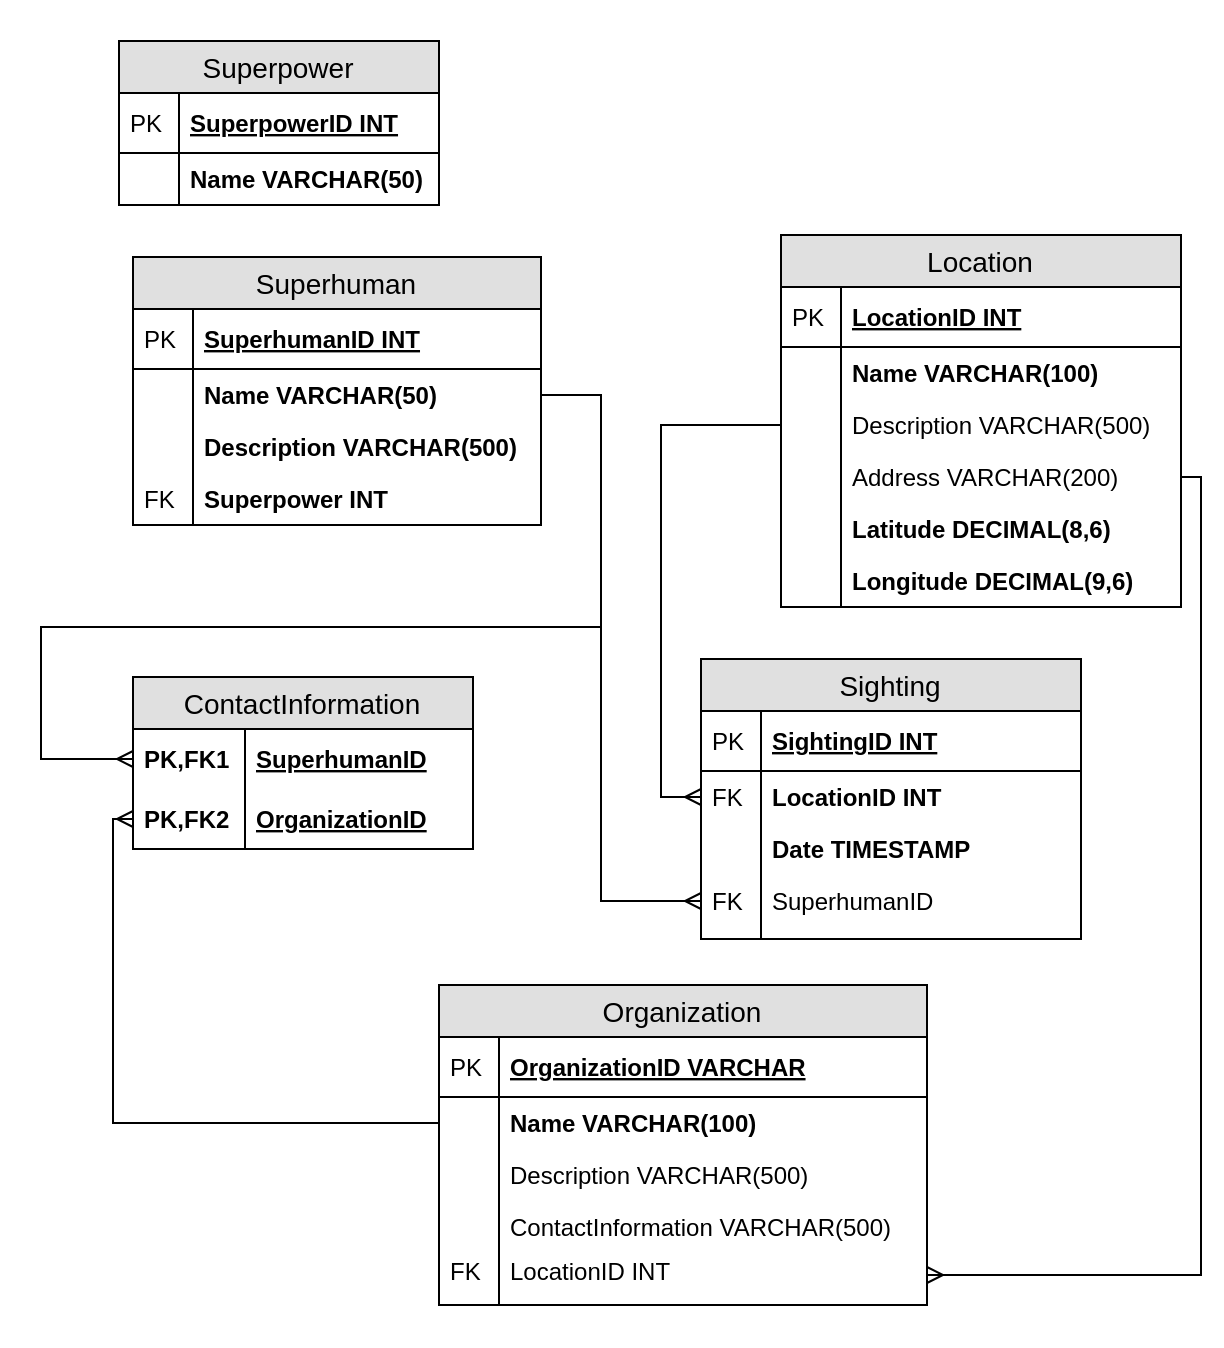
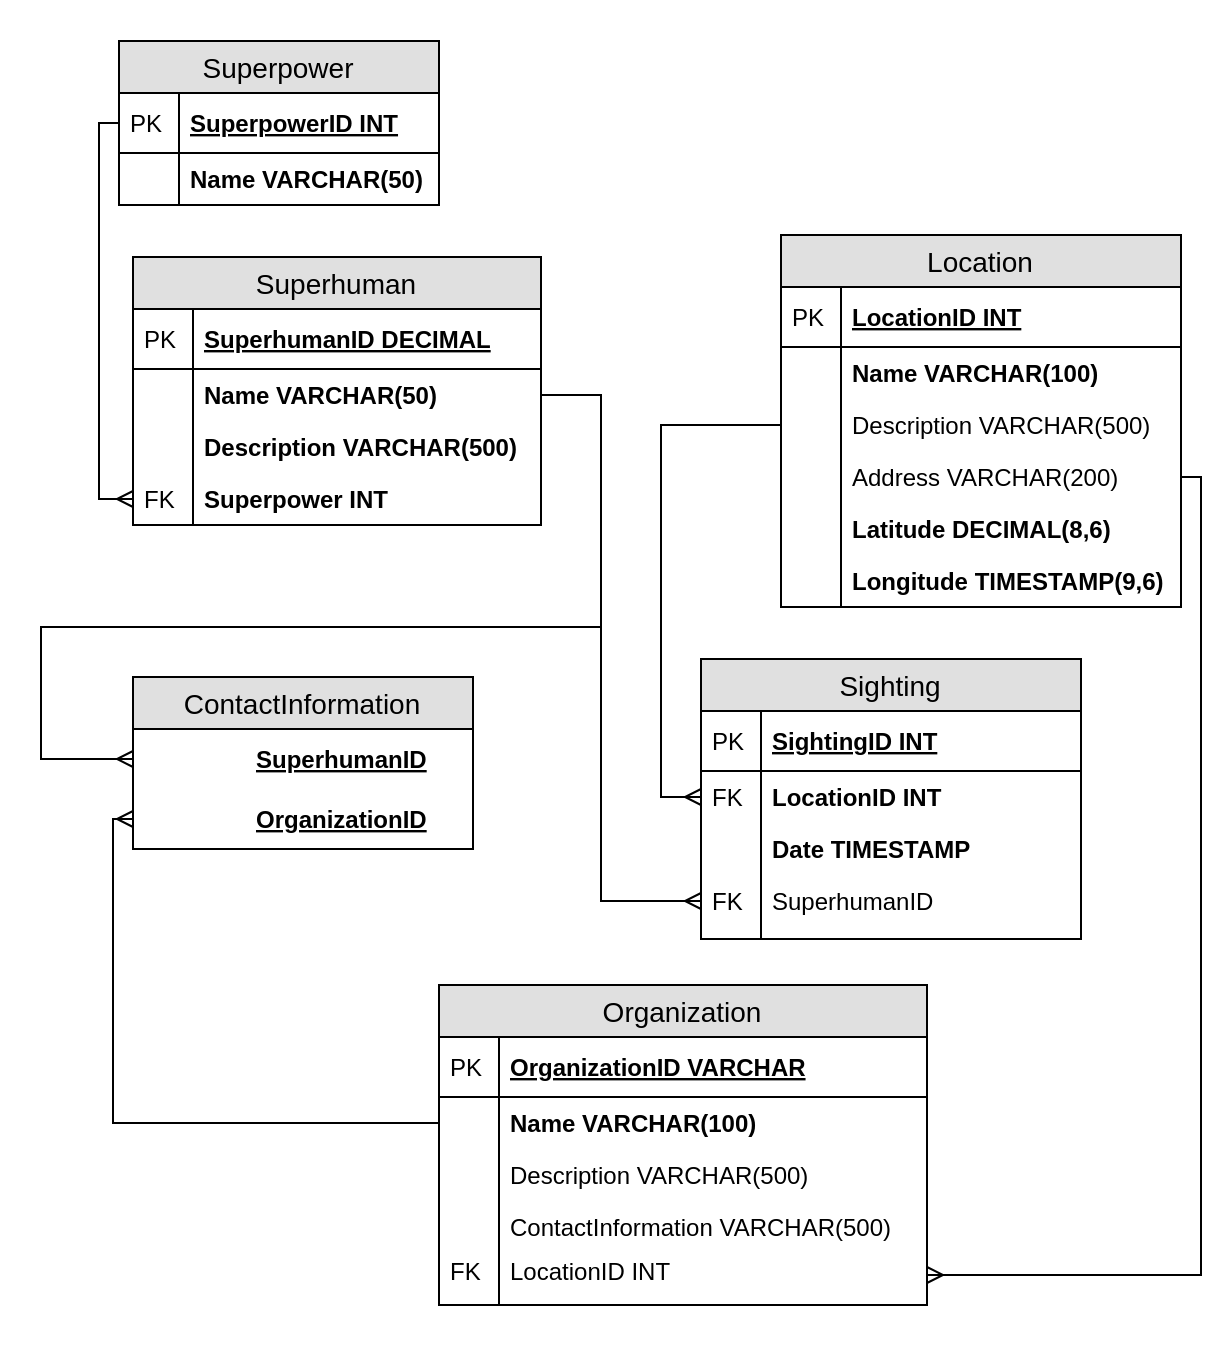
none -> (99, 318)
(308, 340) -> (335, 340)
(990, 582) -> (1004, 582)
(189, 759) -> none
(189, 819) -> none
